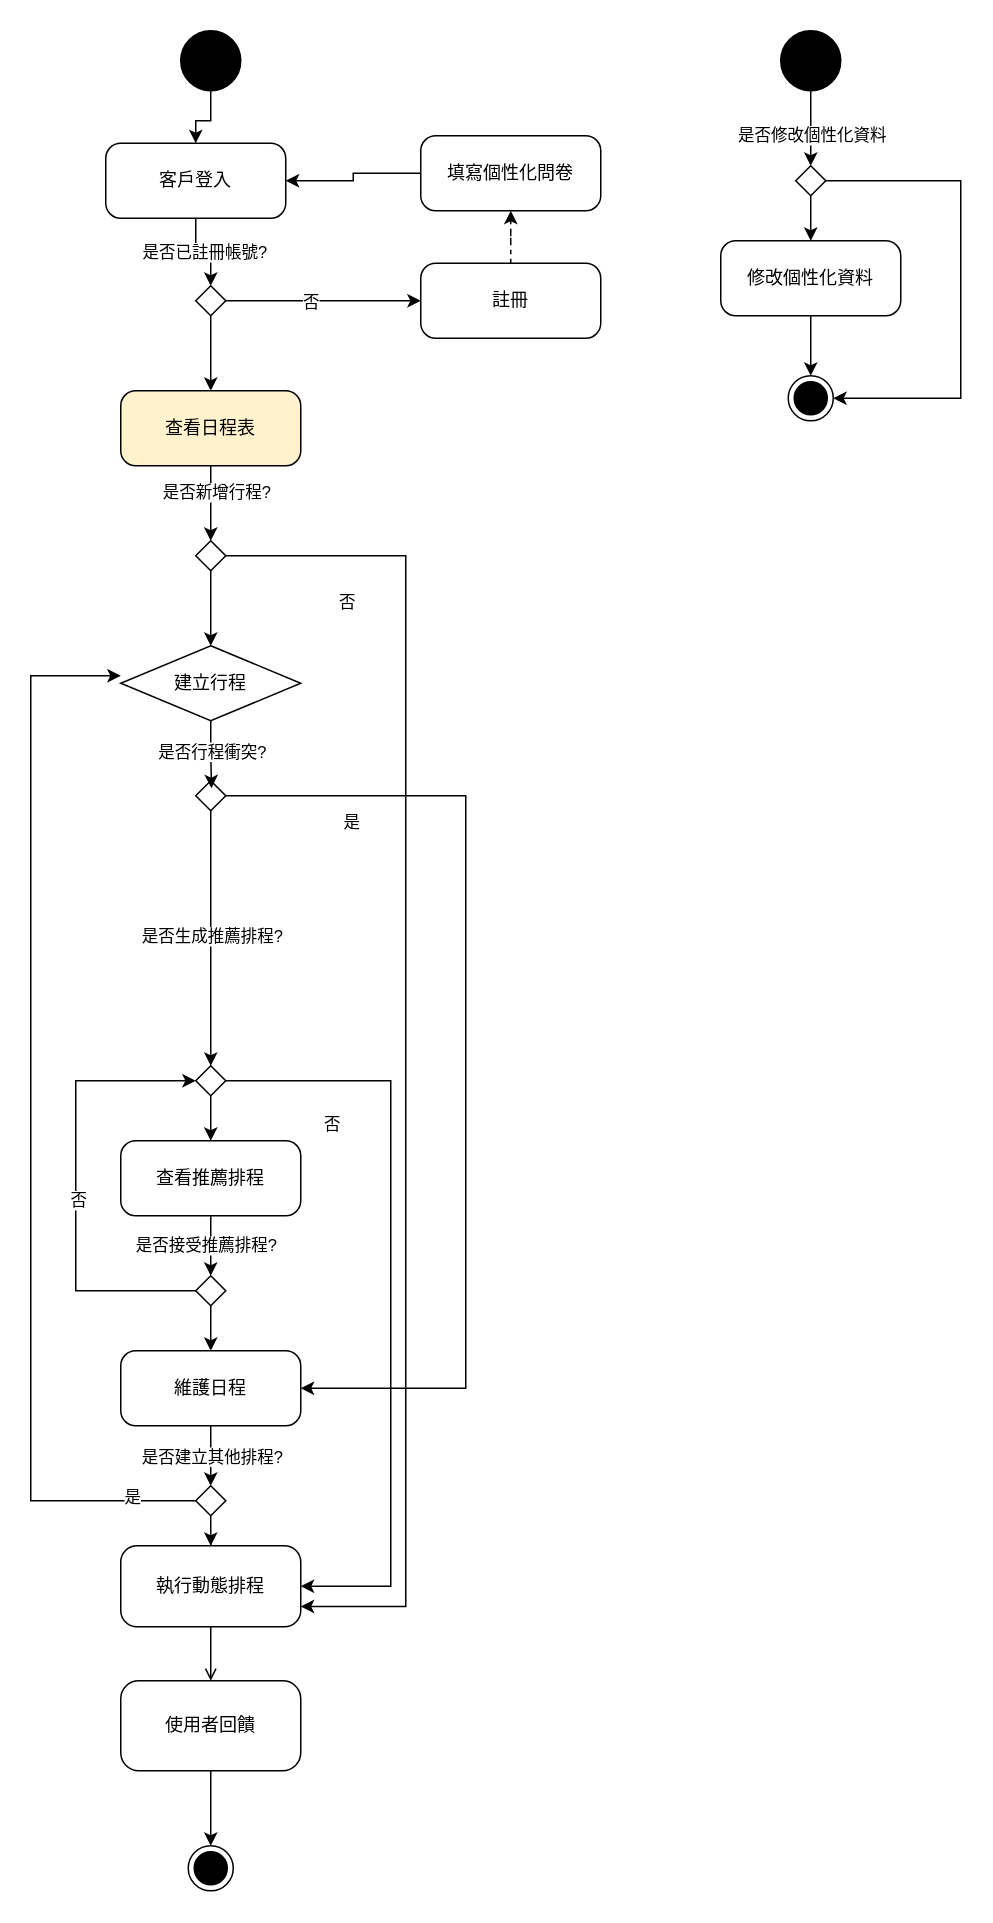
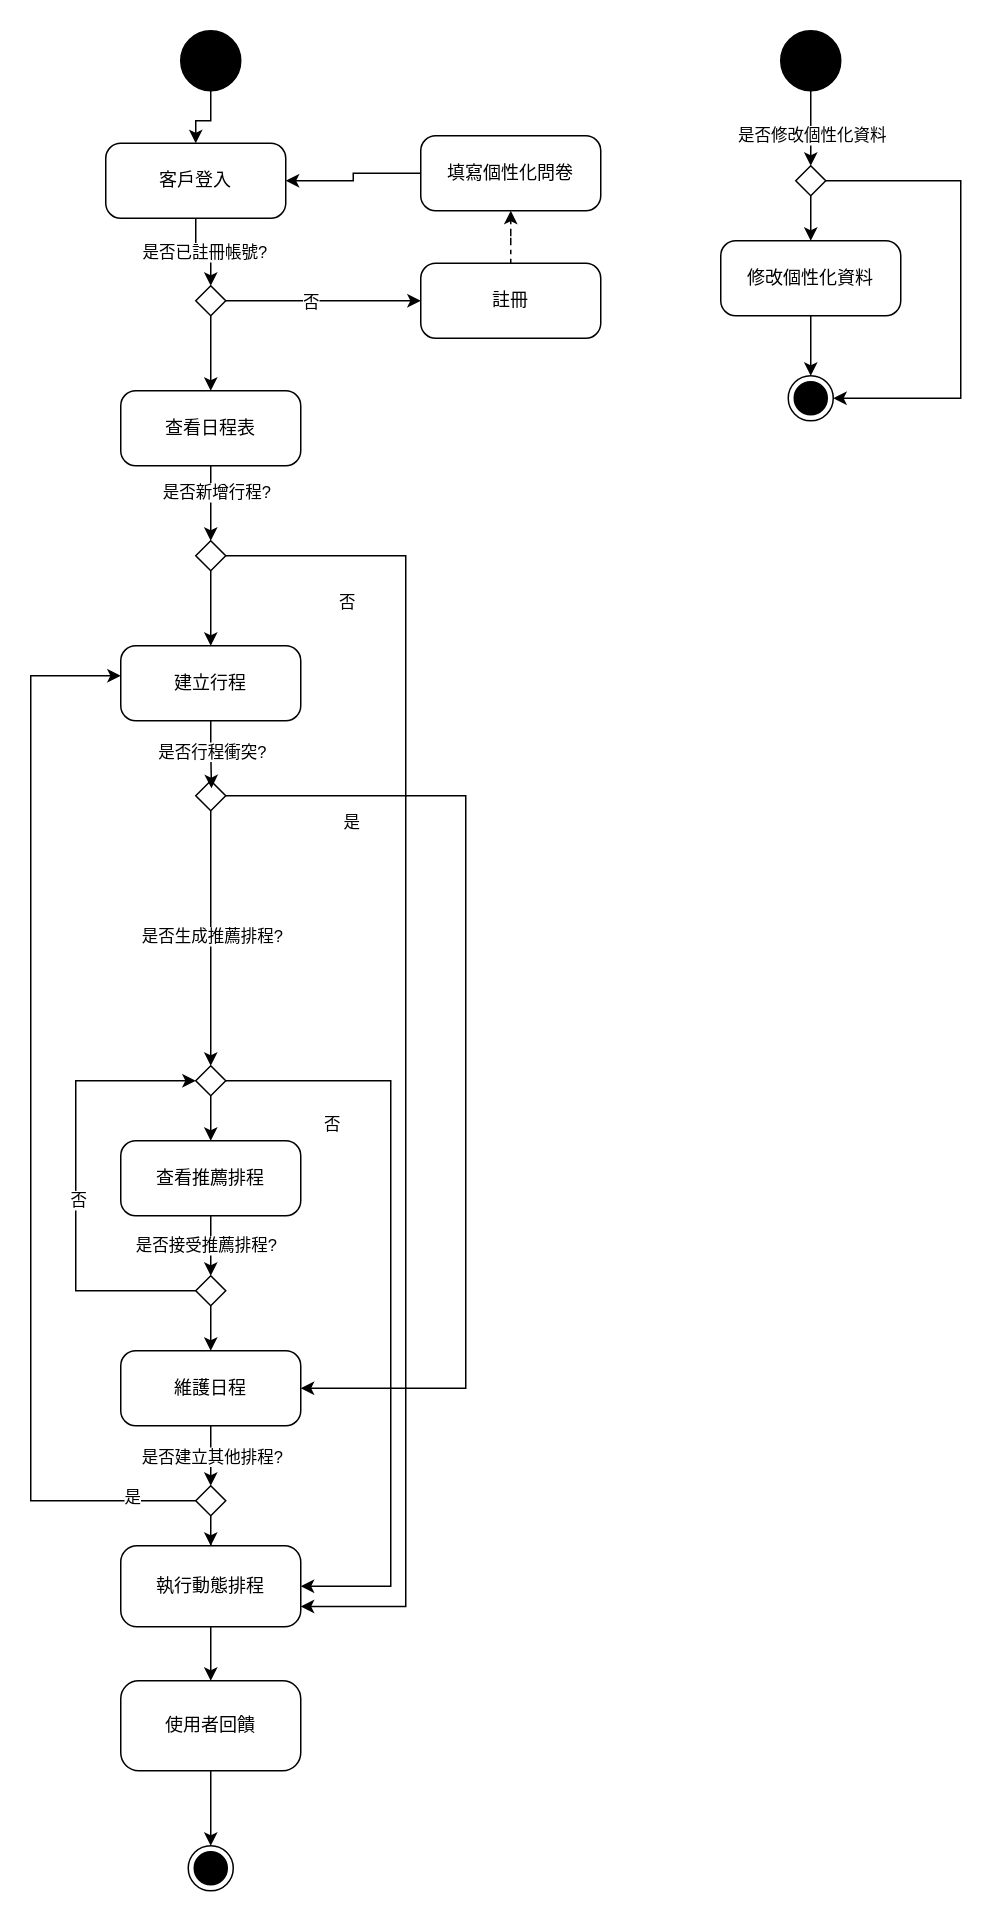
(211, 428) -> (211, 428)
(211, 683) -> (211, 683)
(211, 1671) -> (211, 1669)
